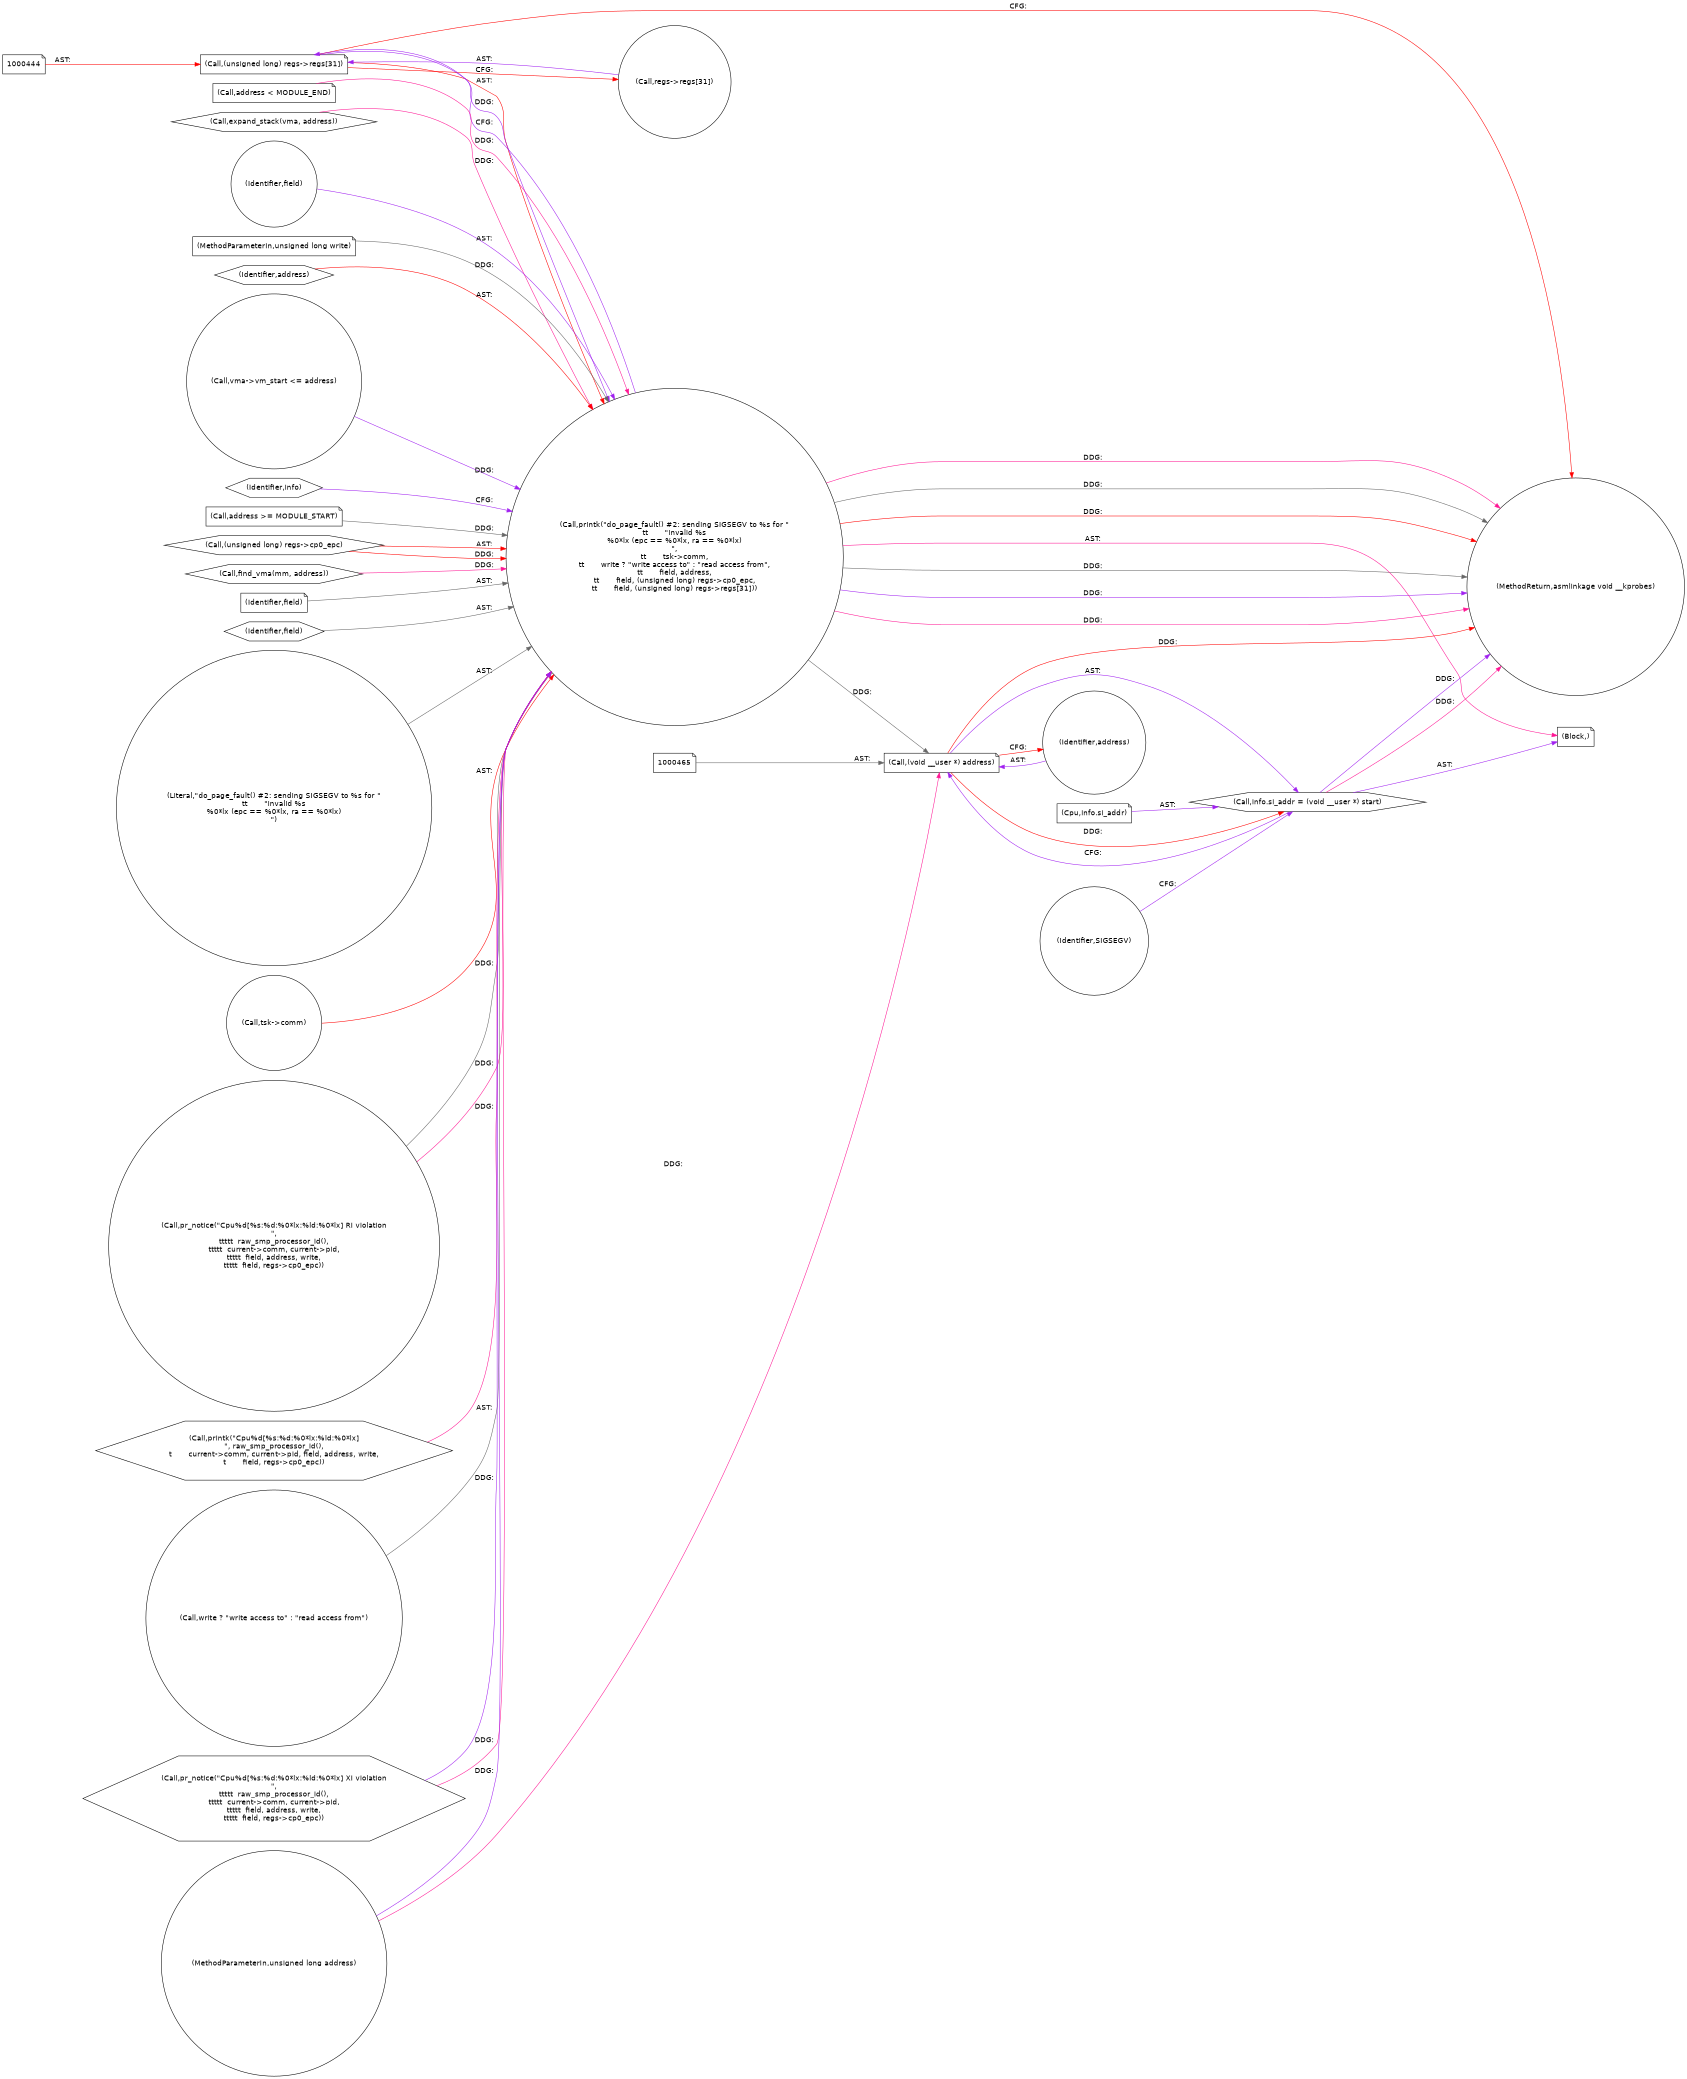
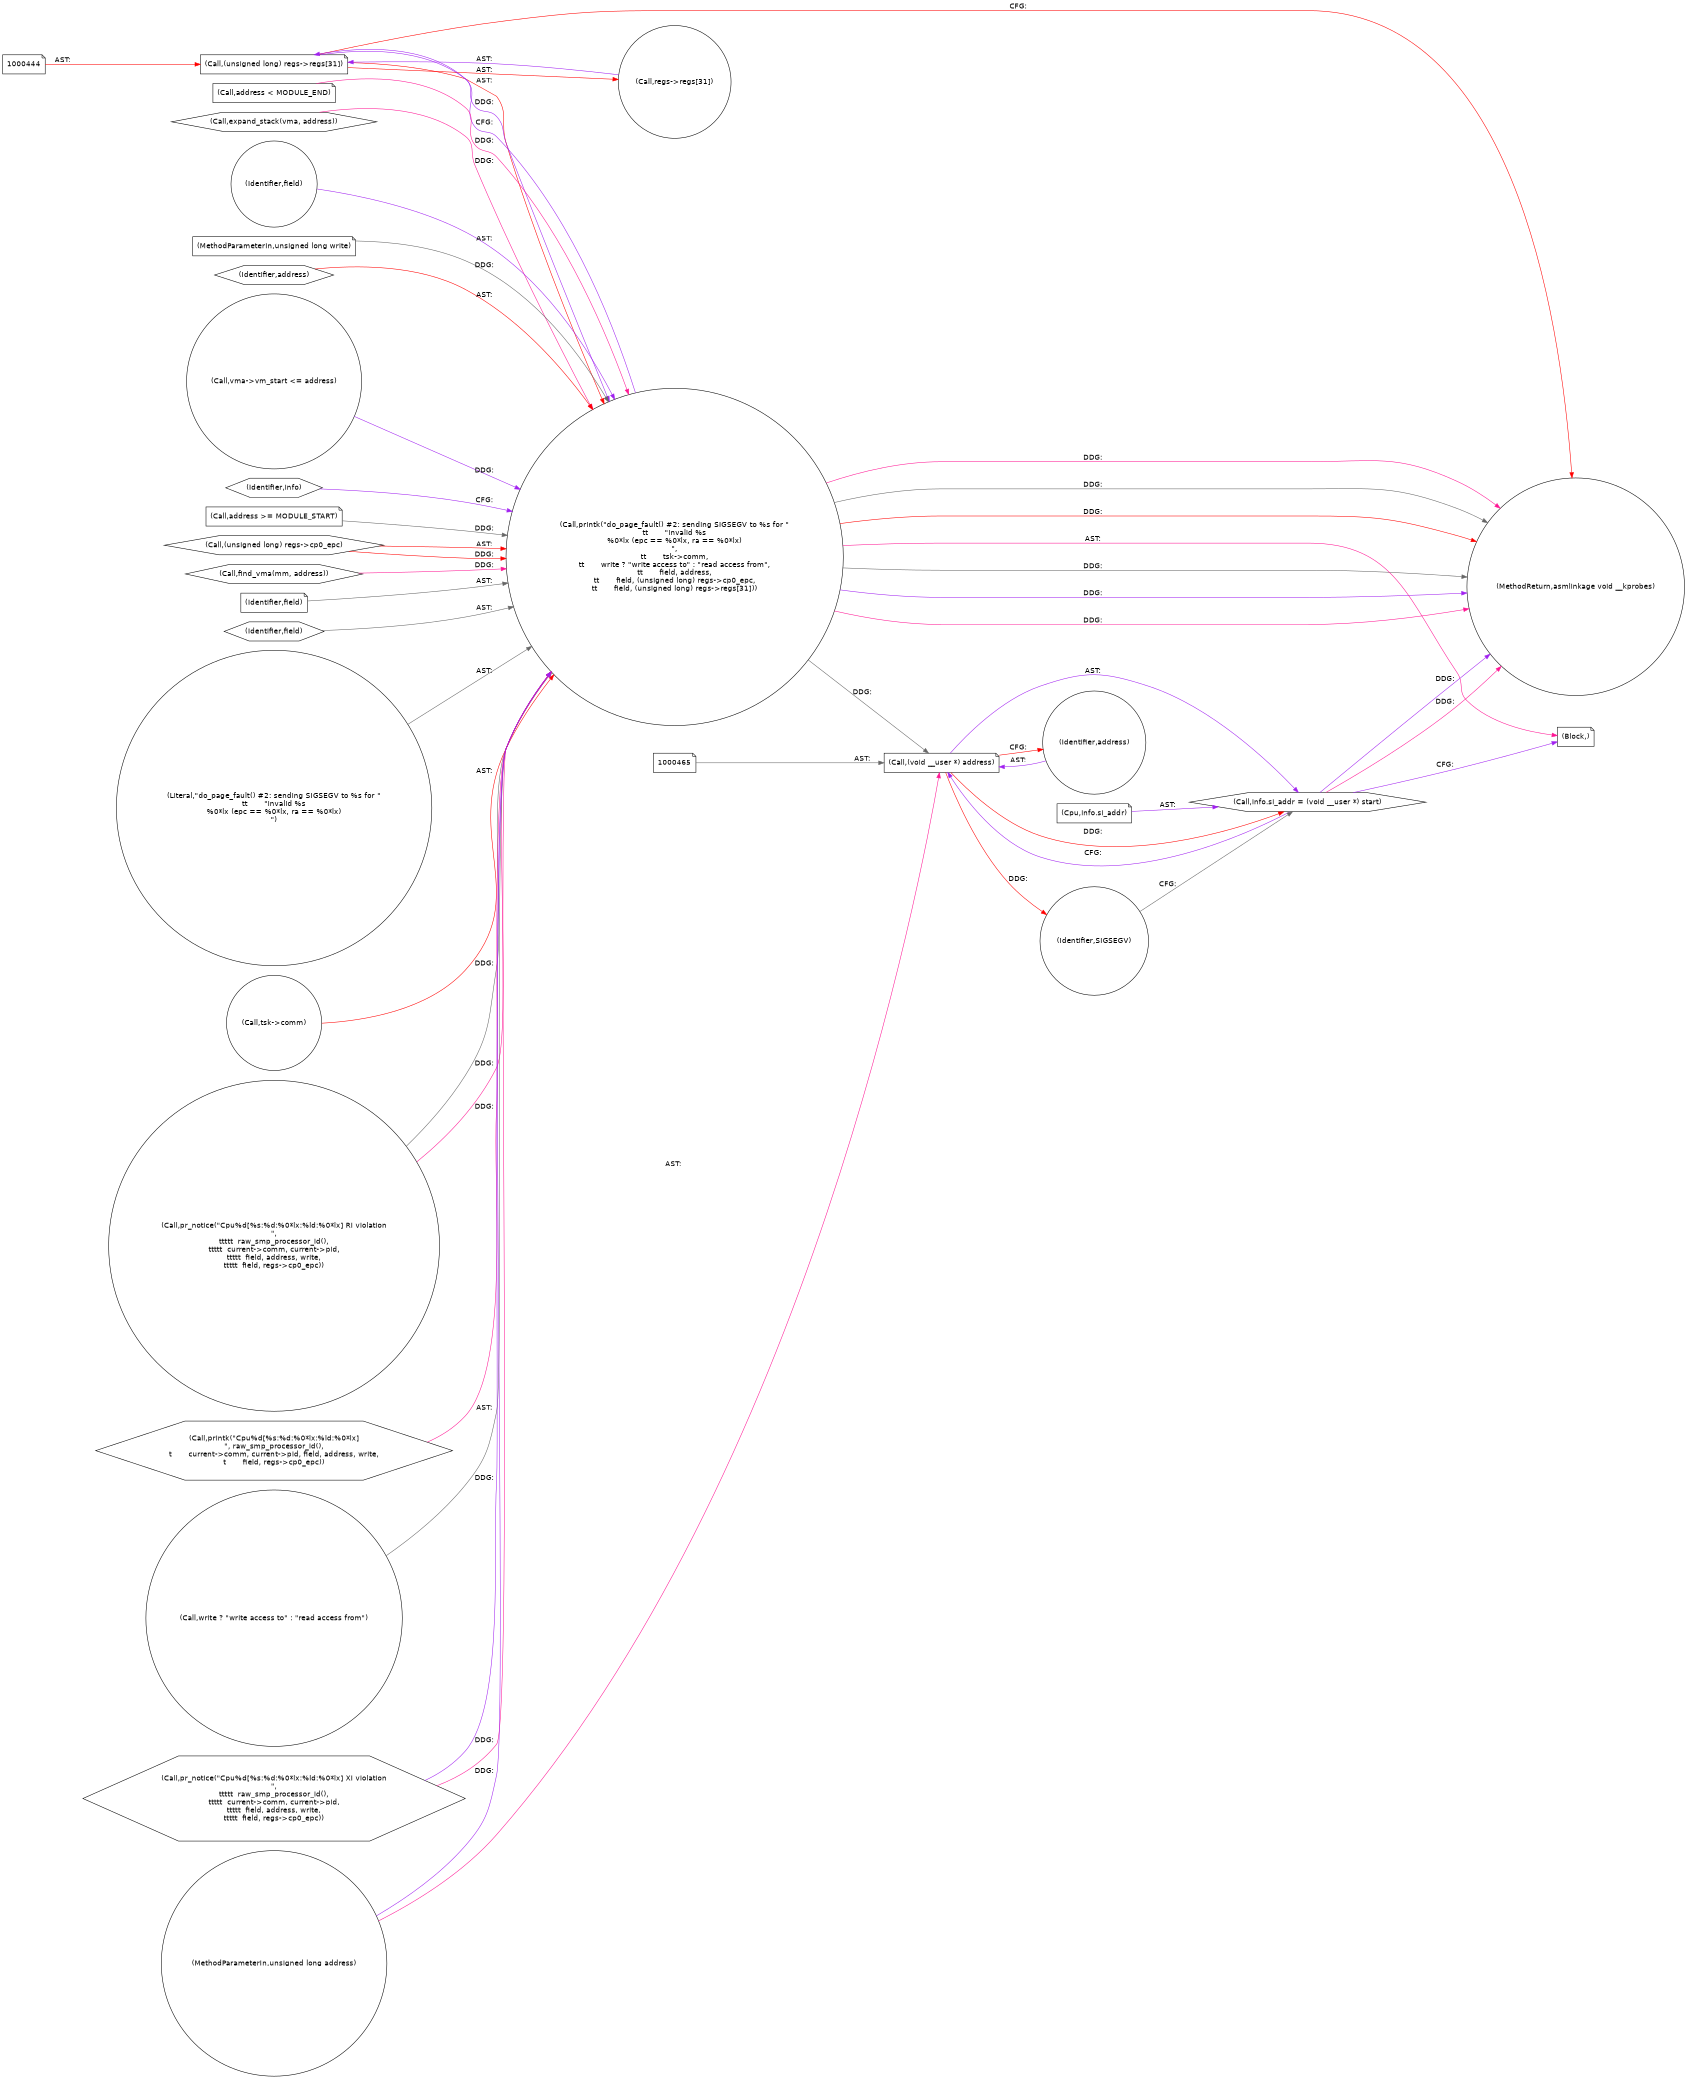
(486, 70) -> (486, 70)
(1189, 645) -> (984, 849)
(1446, 765) -> (1446, 765)
(1214, 863) -> (1214, 863)
(675, 1164) -> (675, 1164)
